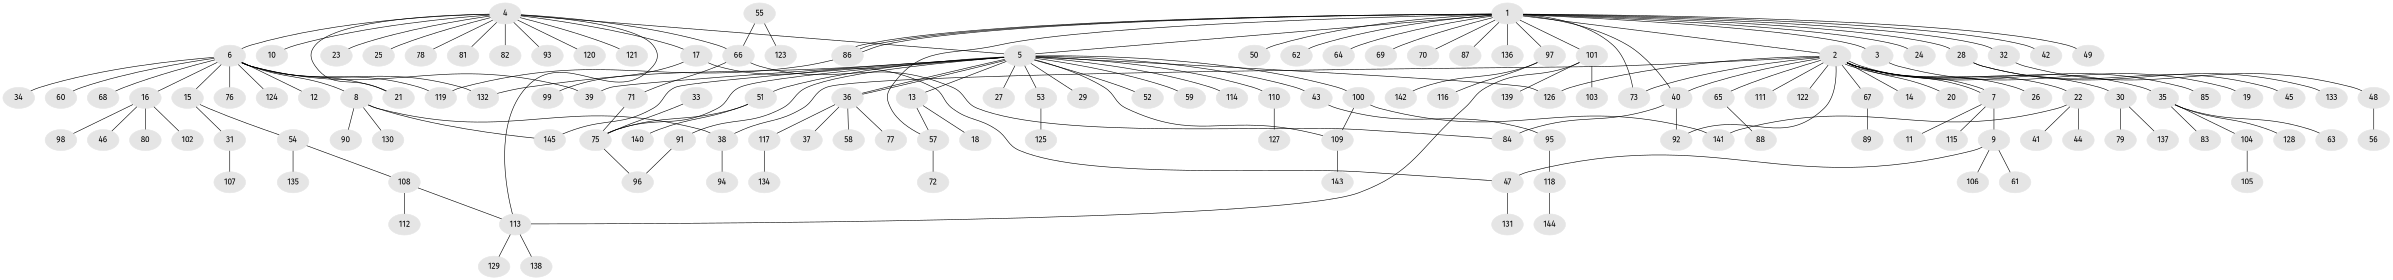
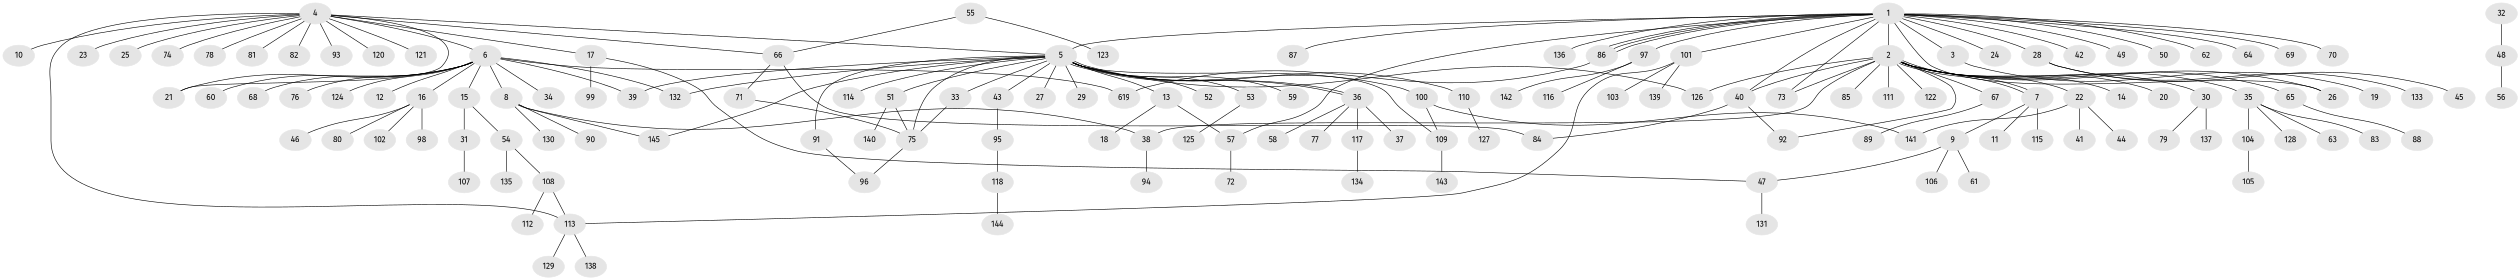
(1759, 22) -> (2064, 84)
none -> (168, 56)
none -> (999, 78)
(441, 98) -> (1124, 98)
